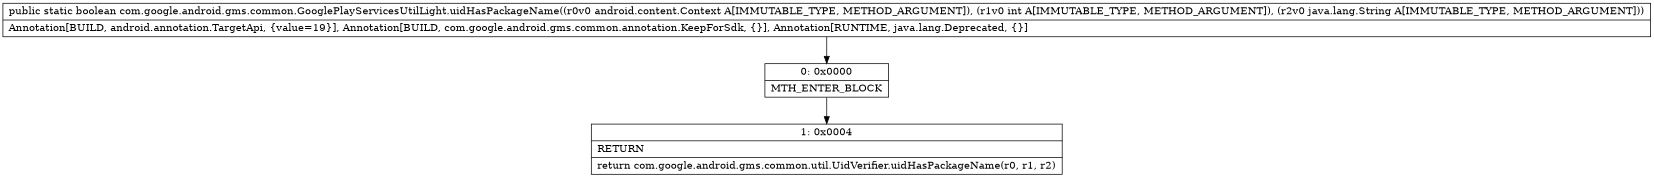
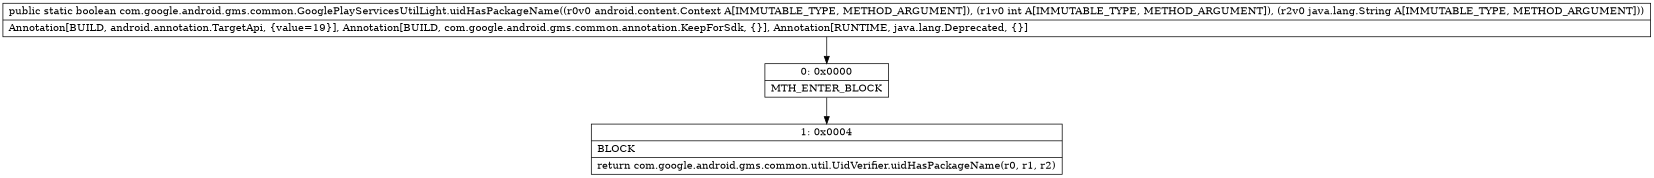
(621, 149) -> (616, 149)
